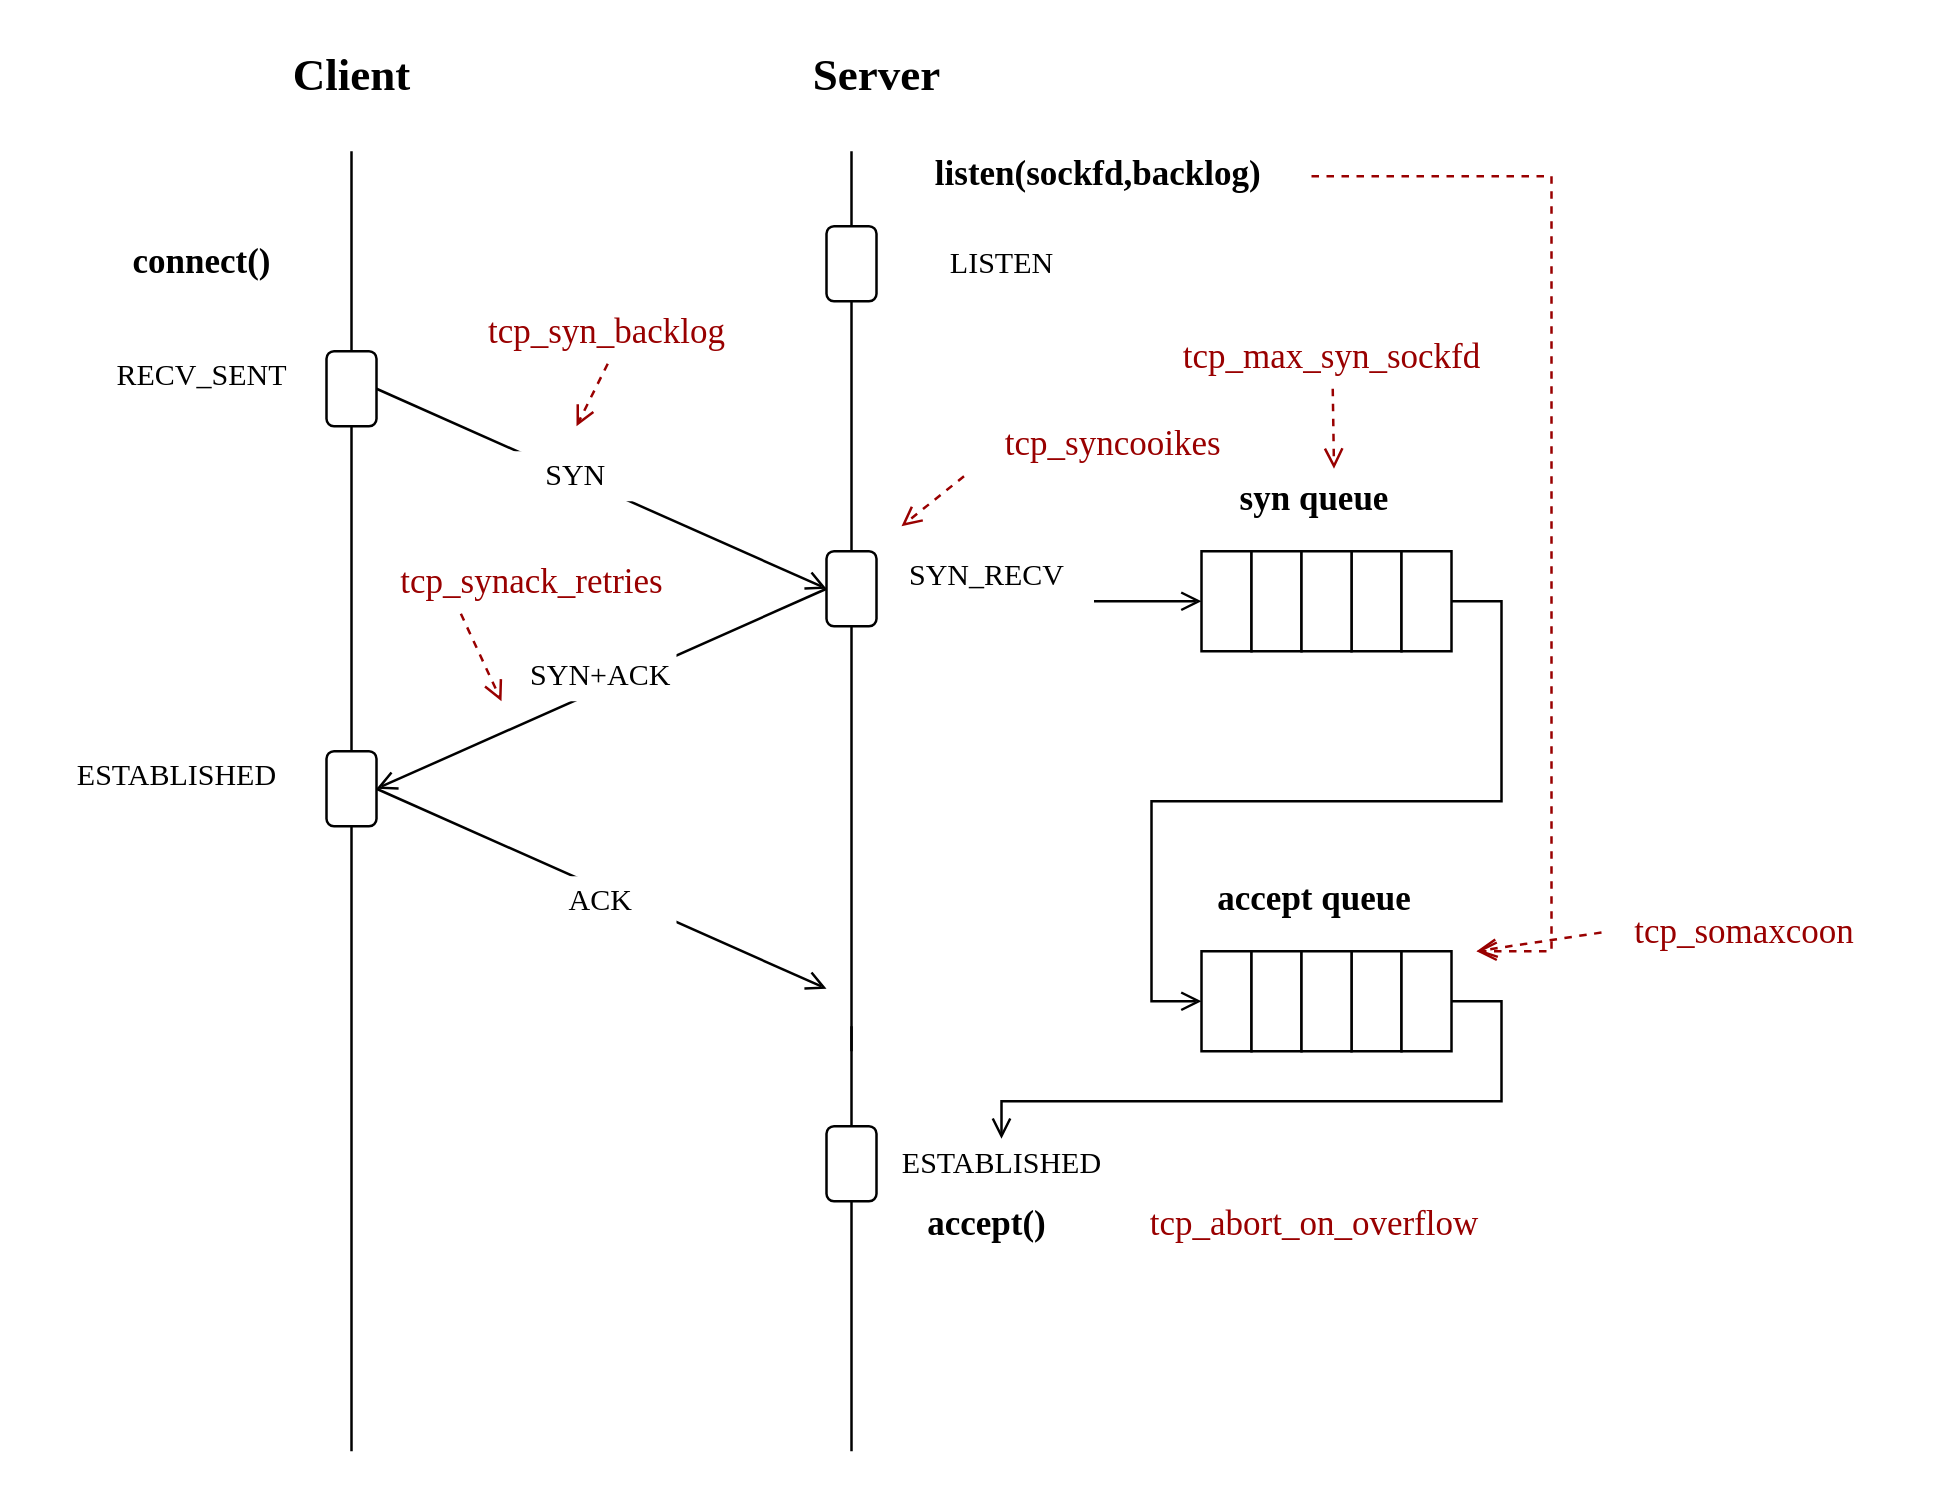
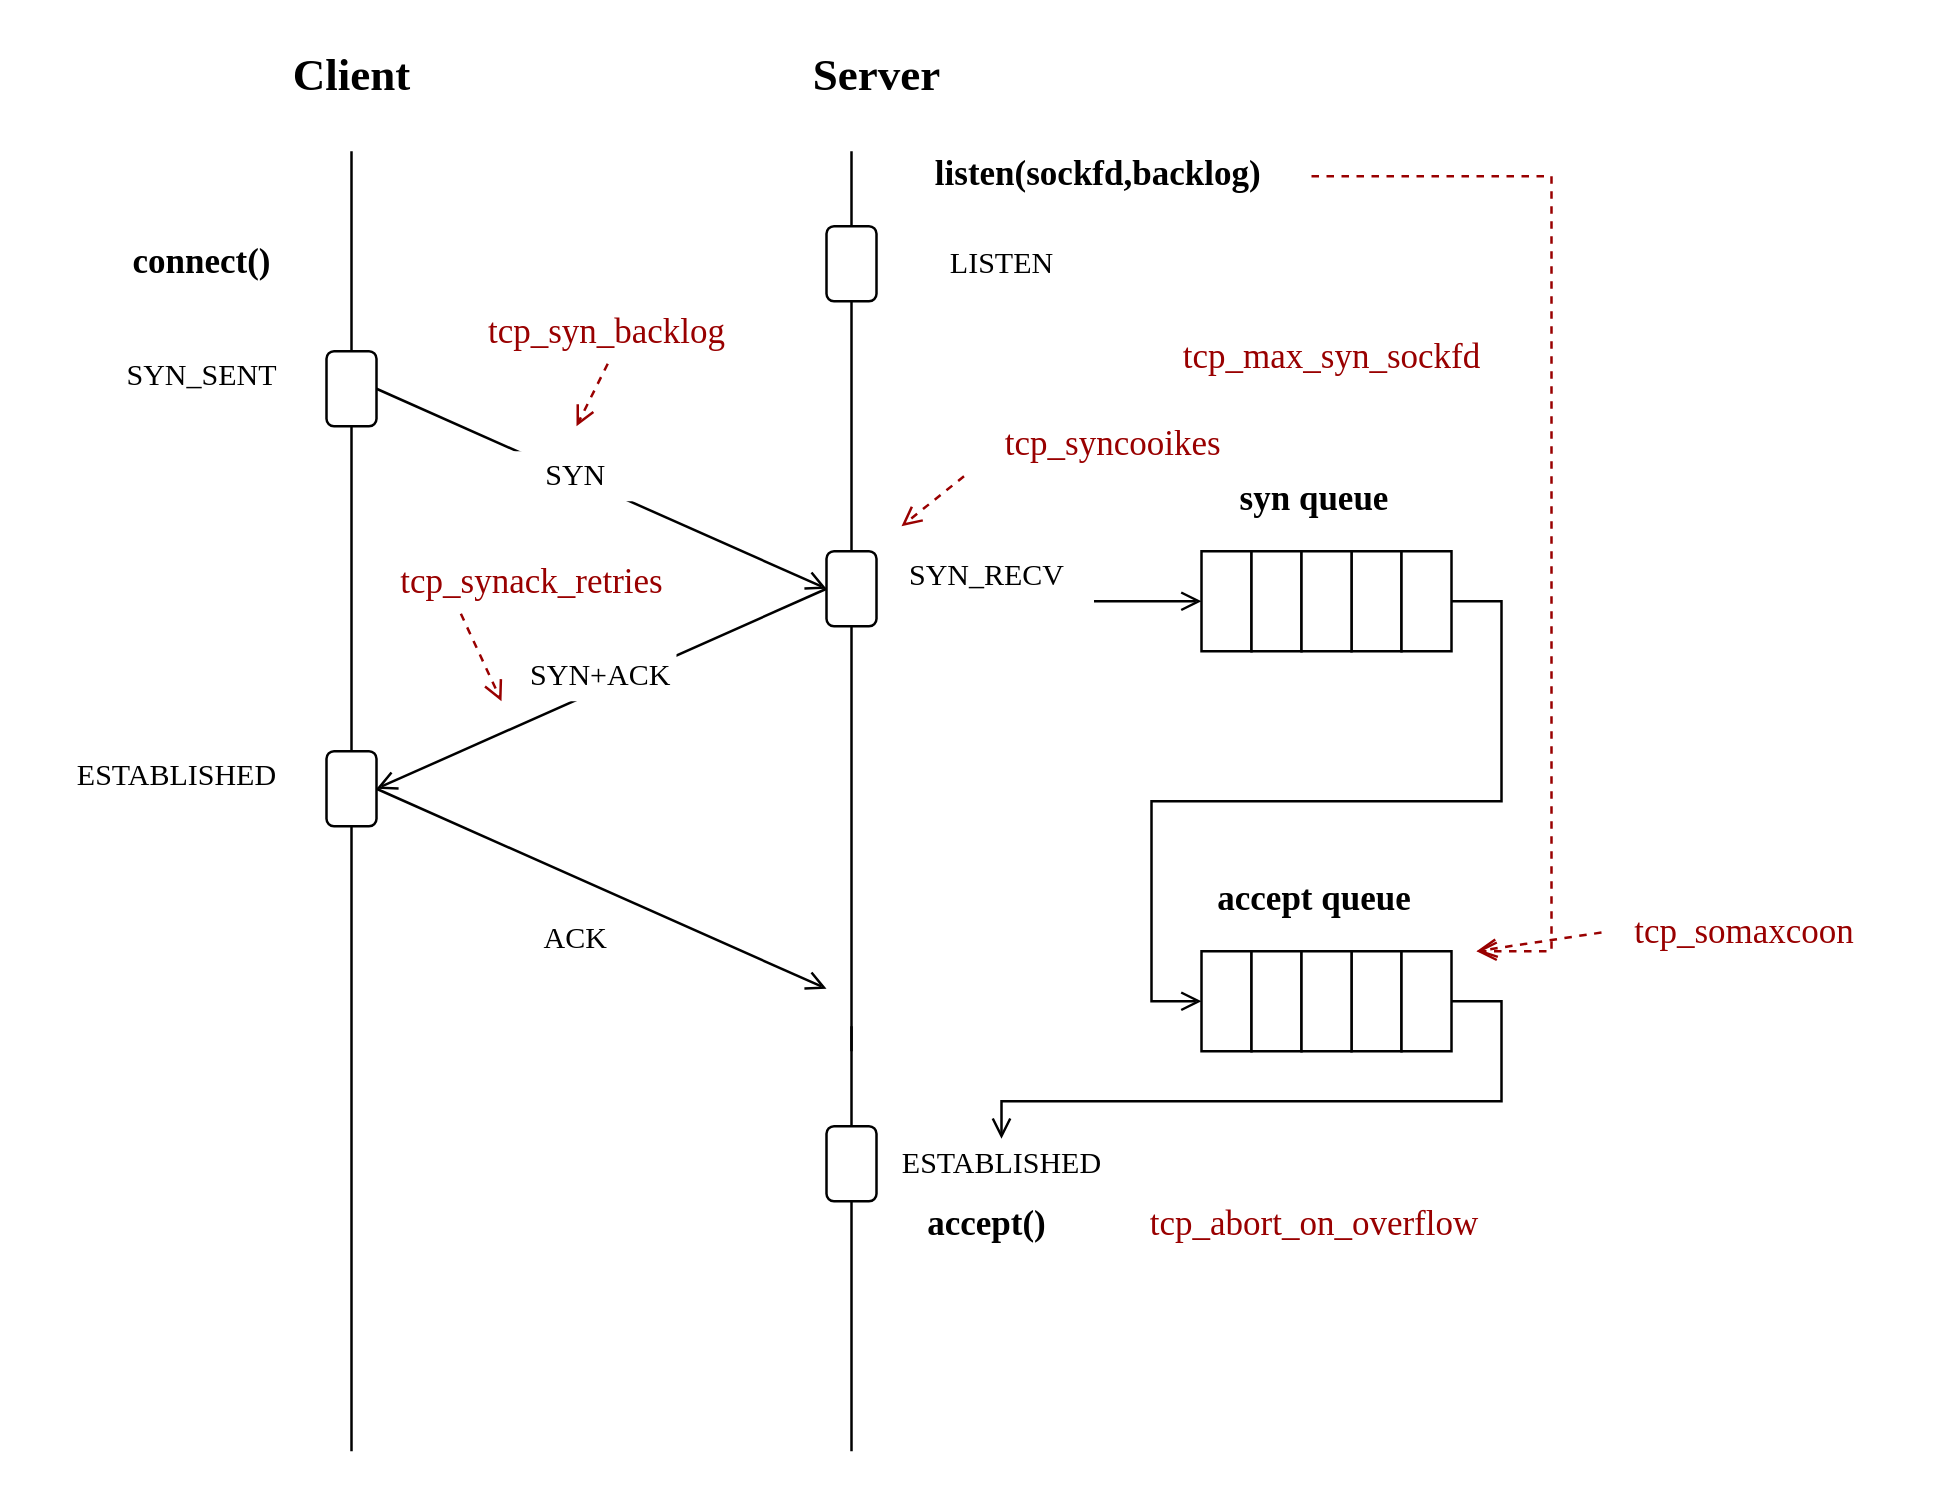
(203, 376) -> (203, 376)
(1333, 426) -> none
(601, 901) -> (576, 939)
